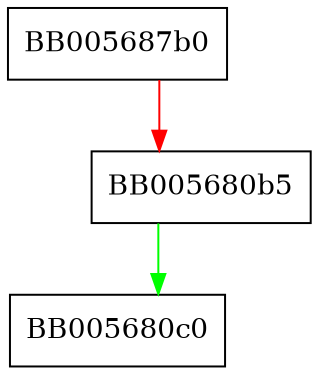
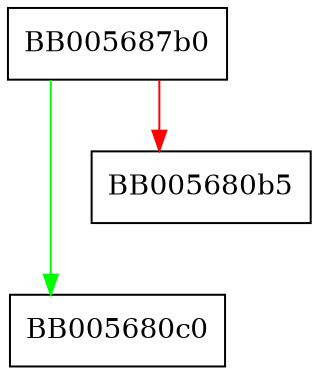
(158, 249) -> (51, 177)
